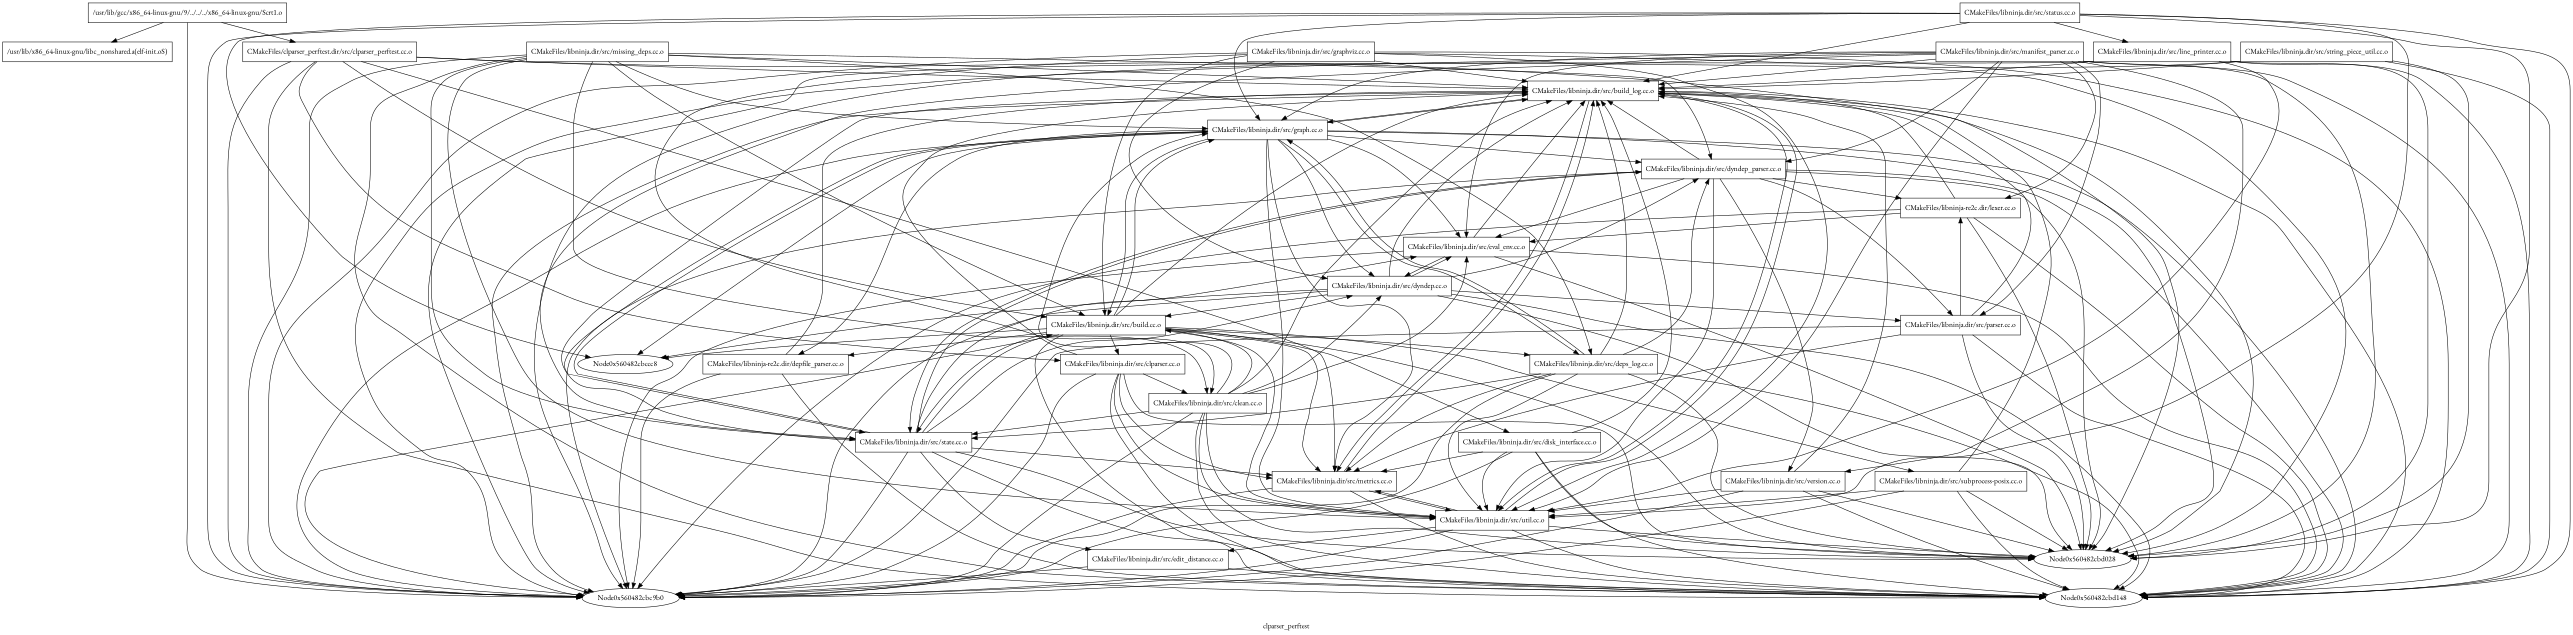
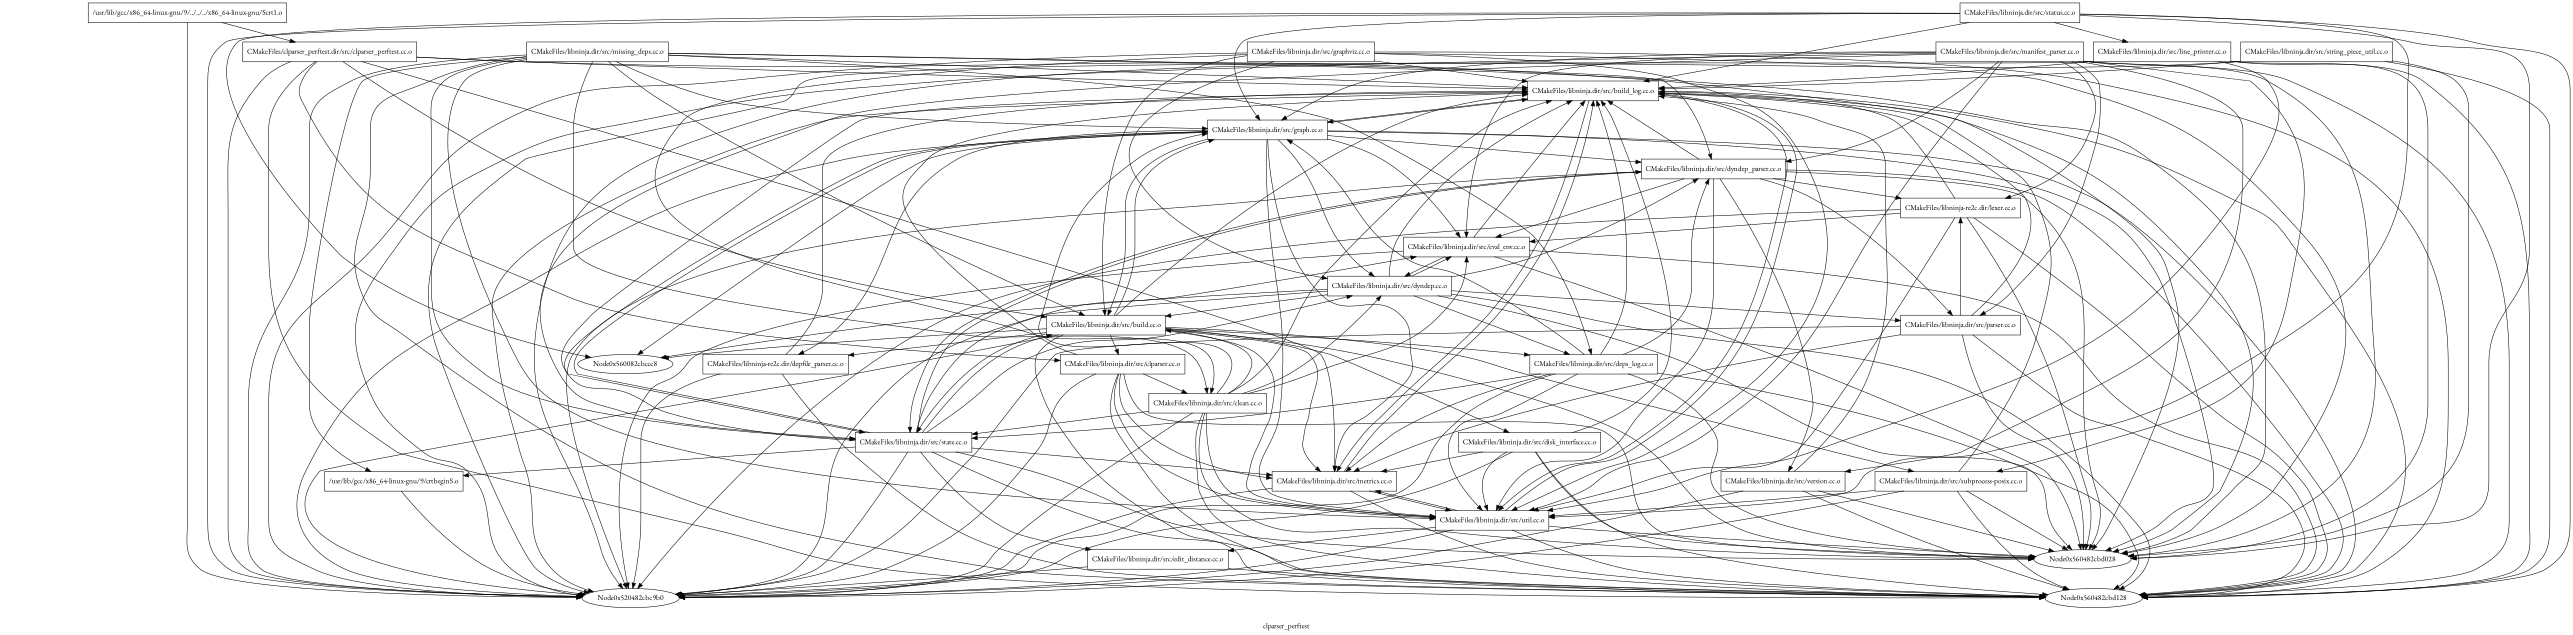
(87, 52) -> none
(1800, 72) -> (2292, 275)
none -> (1820, 92)
(1412, 265) -> (1485, 323)
(625, 364) -> (625, 364)
none -> (394, 481)
(1642, 499) -> (1811, 435)
(631, 598) -> (631, 598)
(2094, 598) -> (2094, 598)
